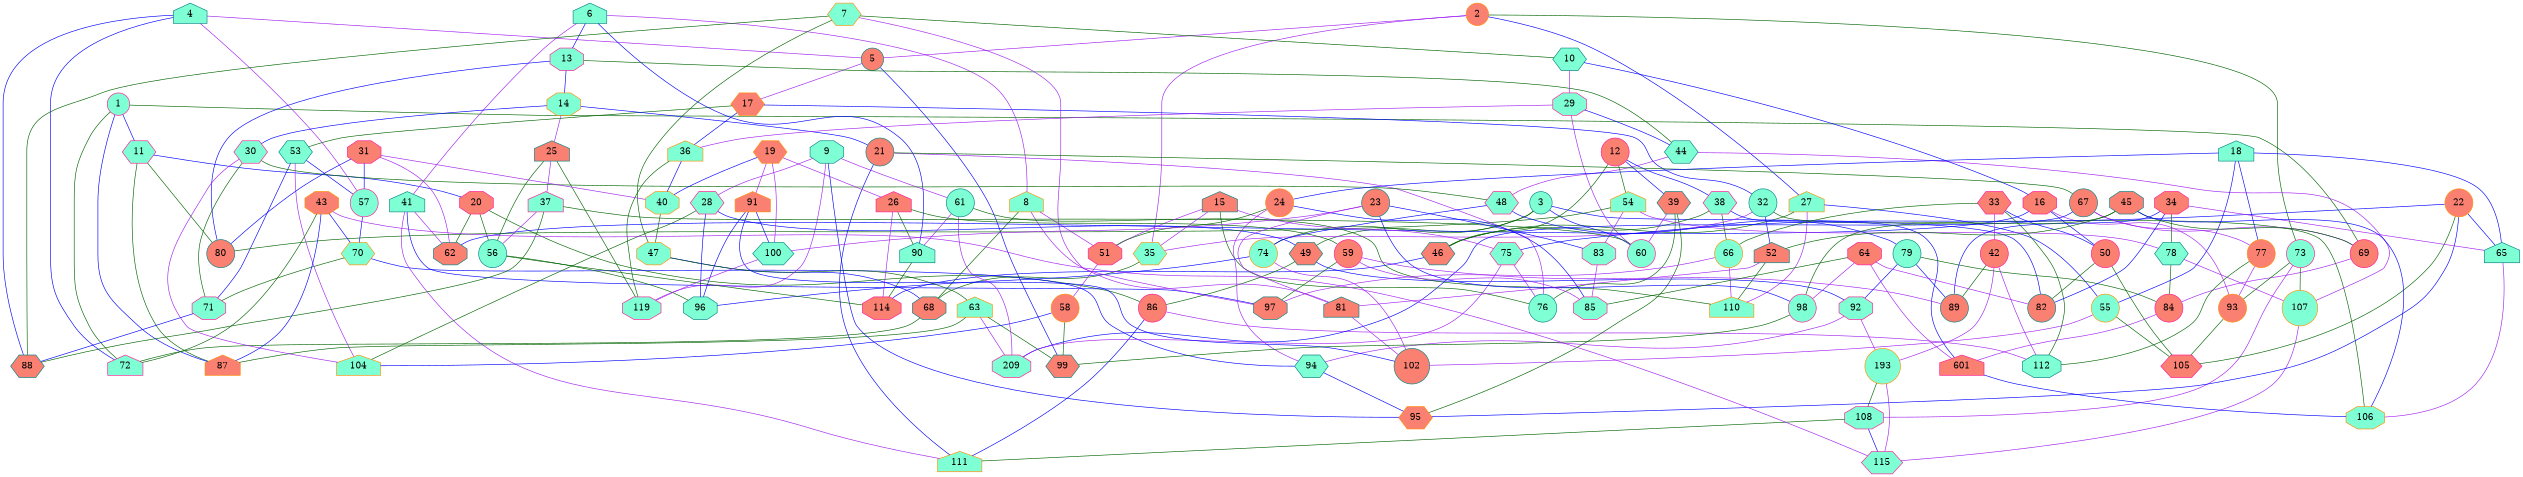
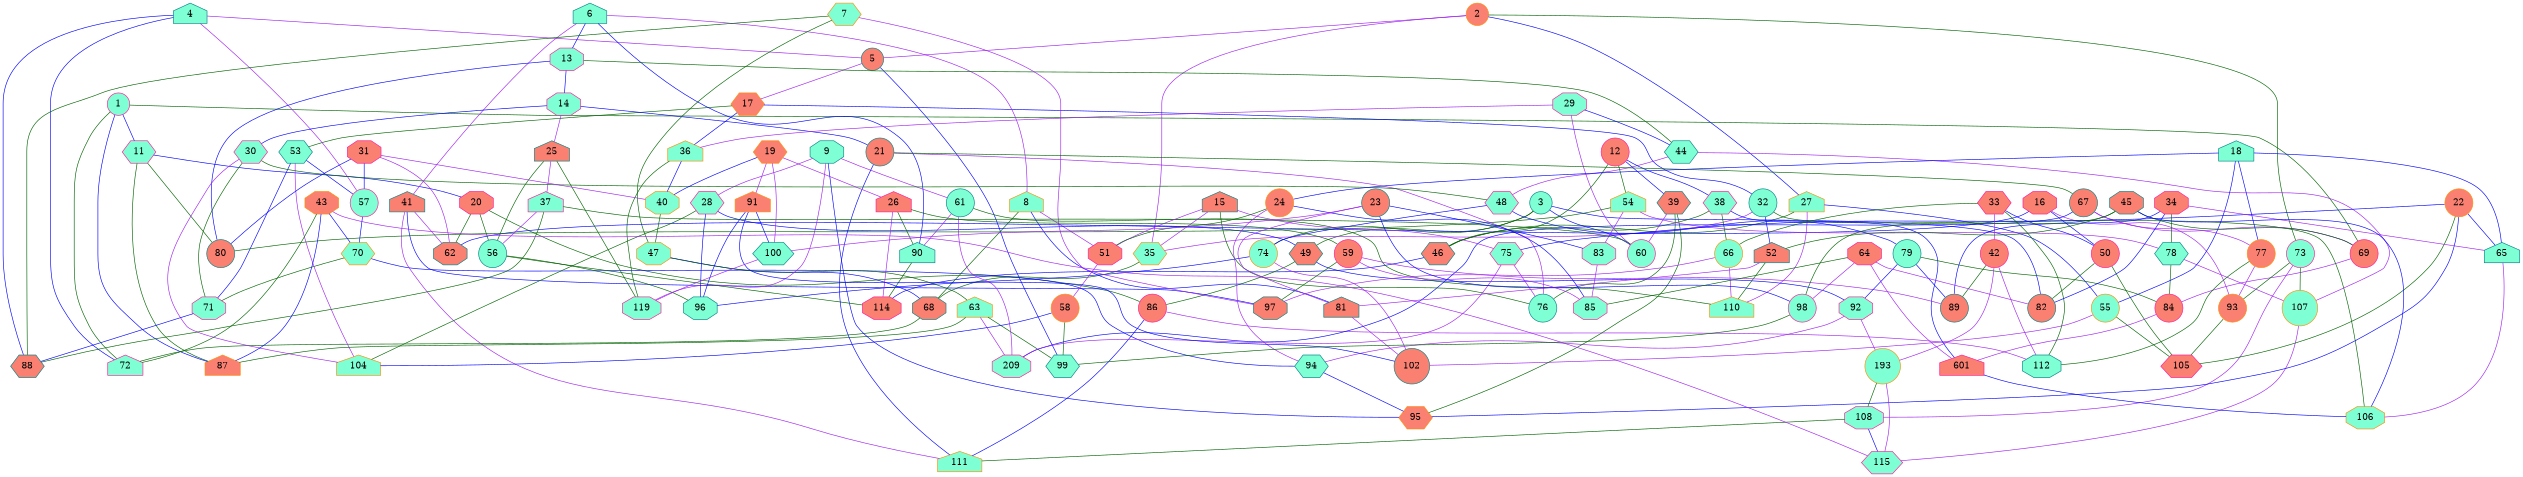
(1570, 59) -> none
(564, 104) -> (564, 104)
(407, 203) -> (407, 203)
(1192, 287) -> (1192, 287)
(1063, 366) -> (1063, 366)
